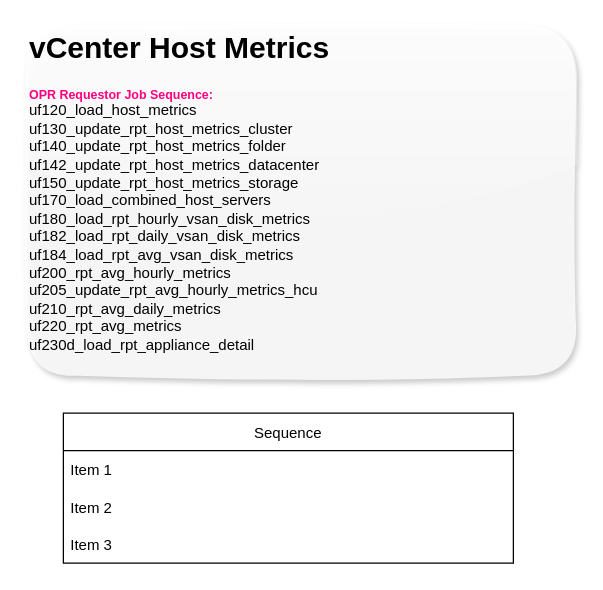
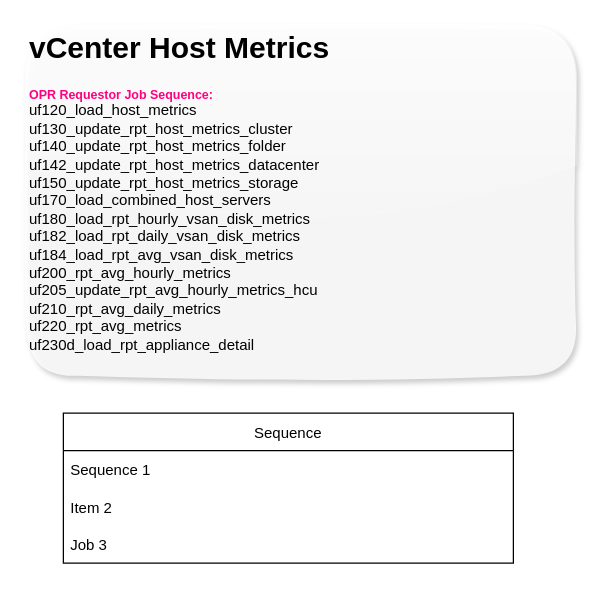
(93, 470) -> (110, 470)
(93, 545) -> (89, 545)
